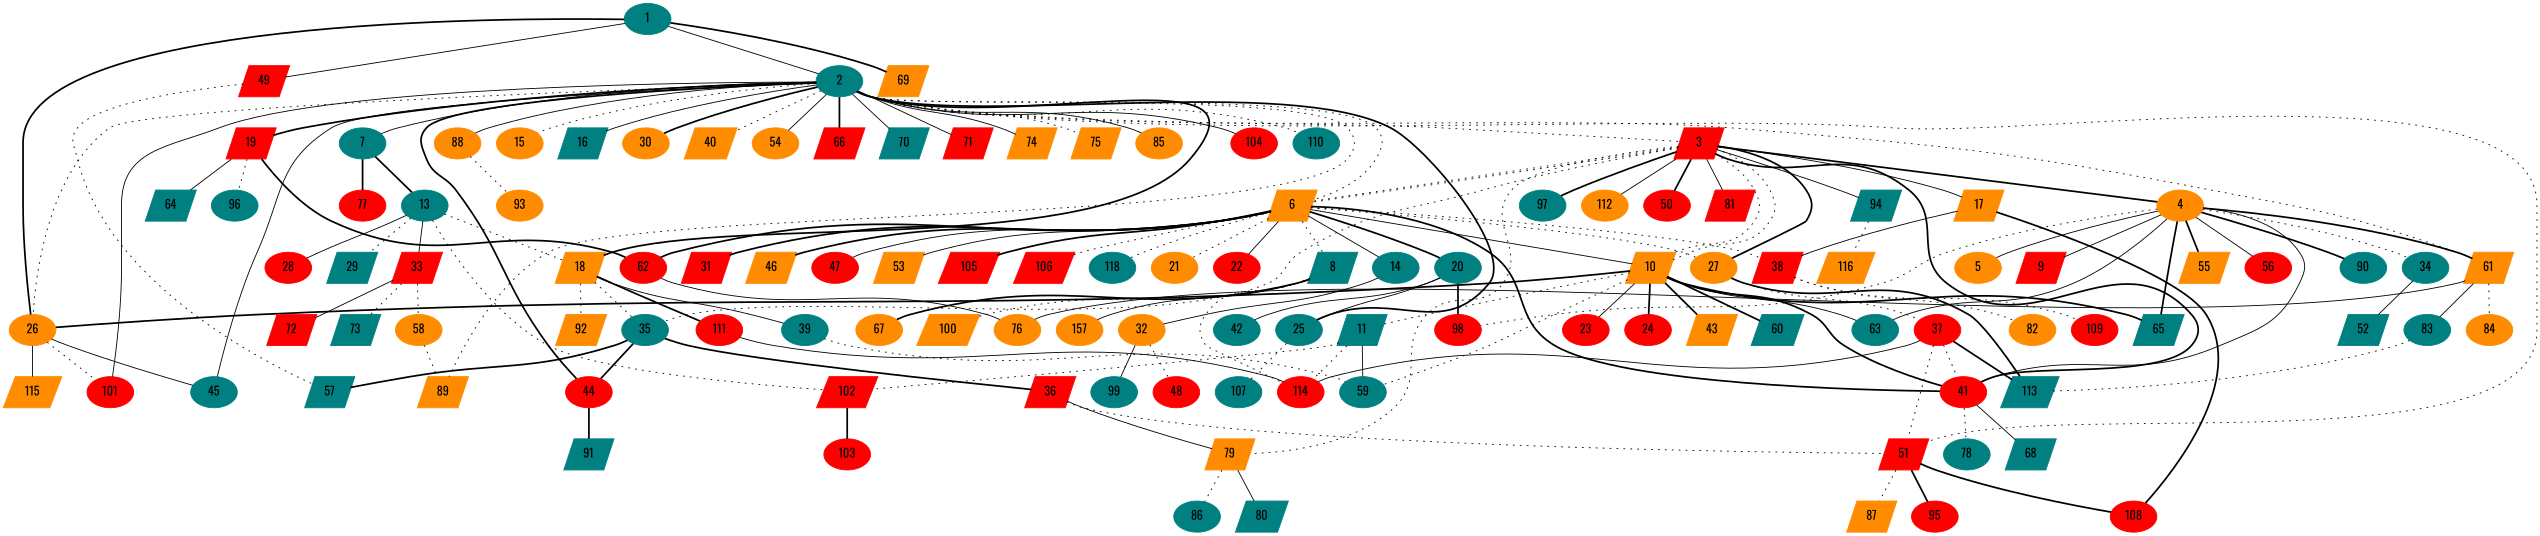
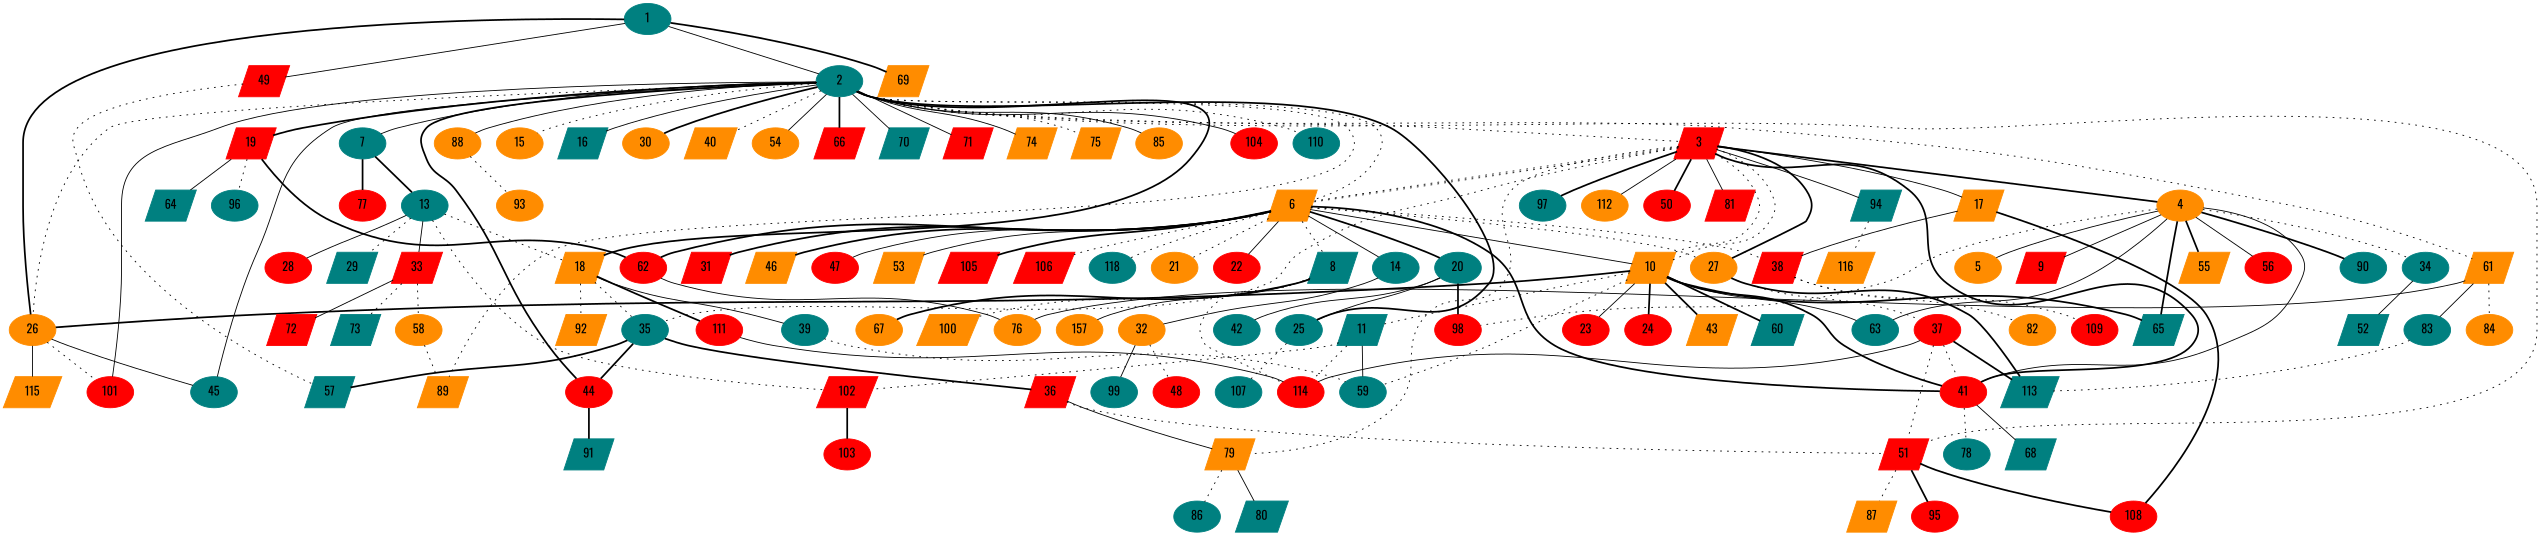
(2339, 225) -> none
